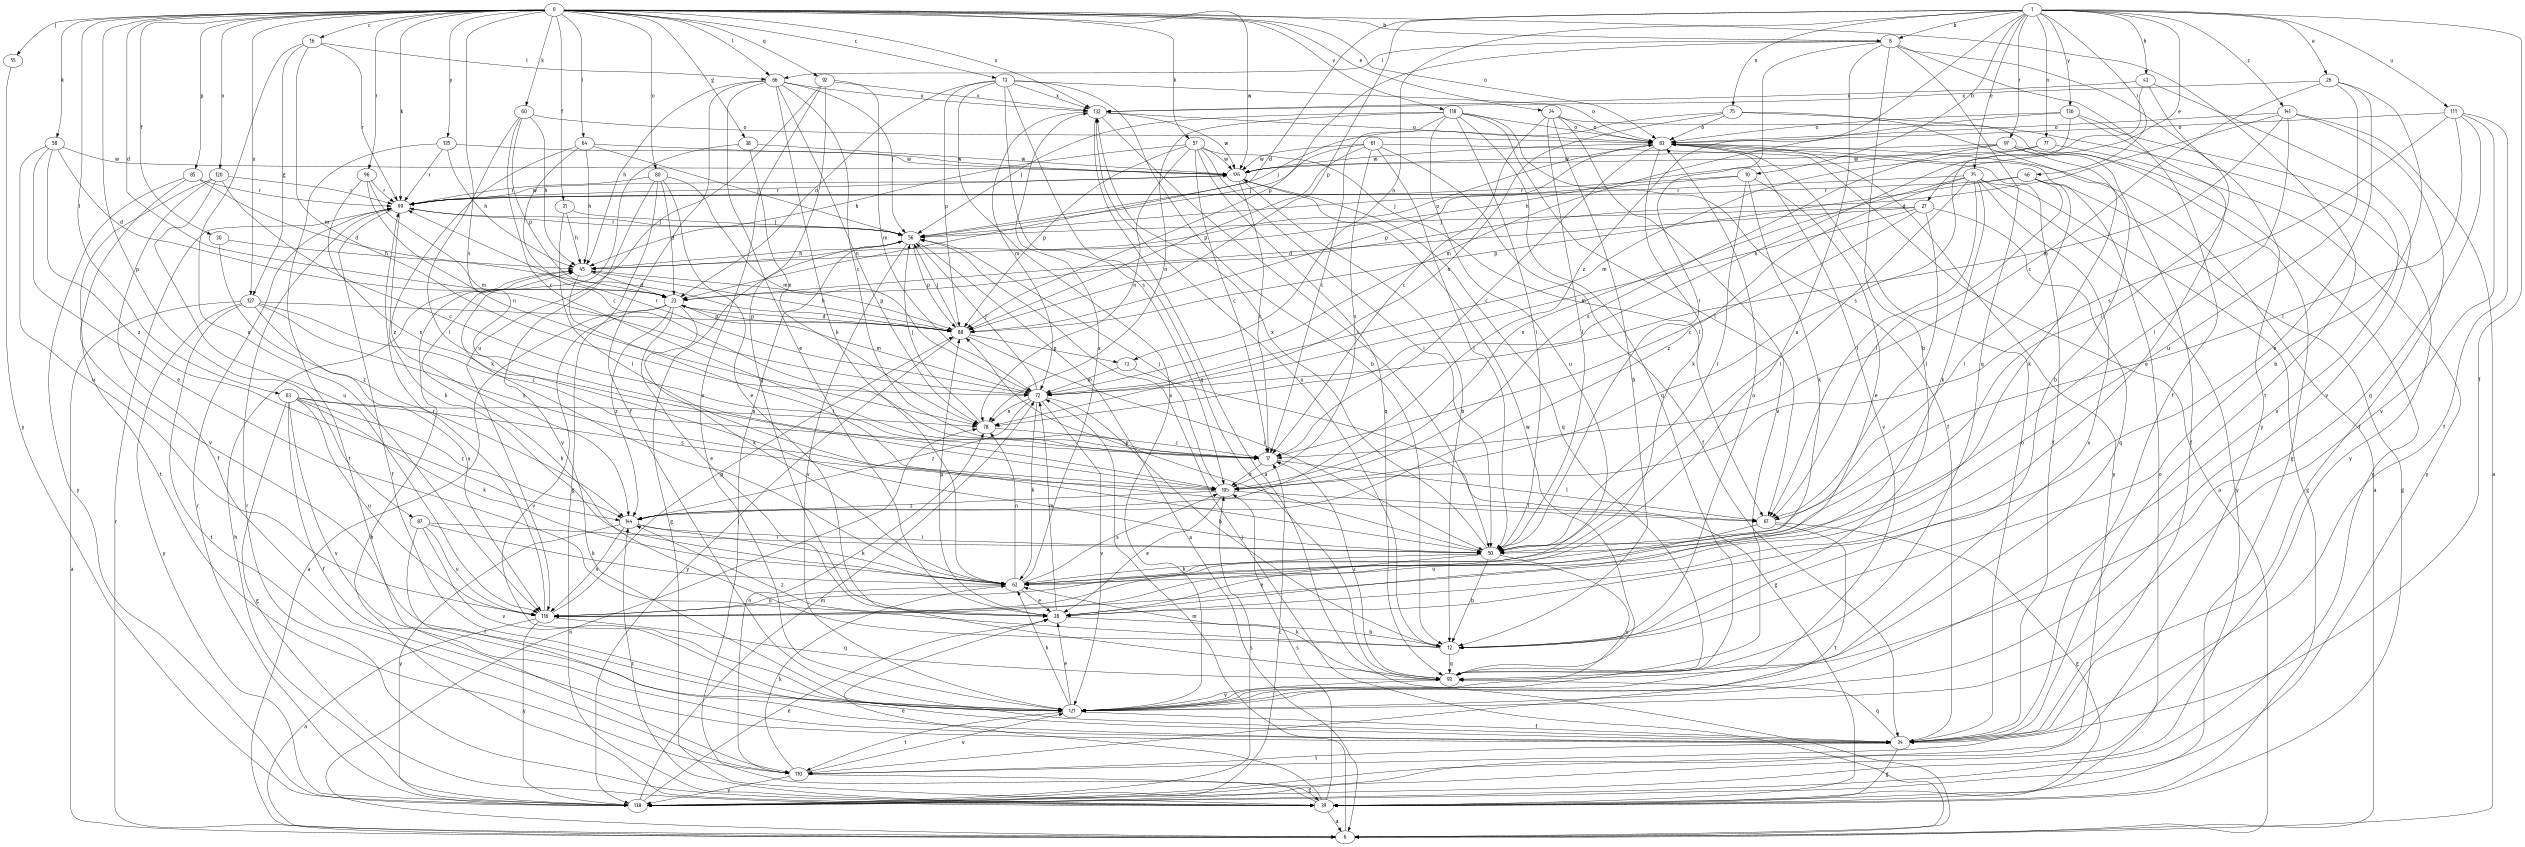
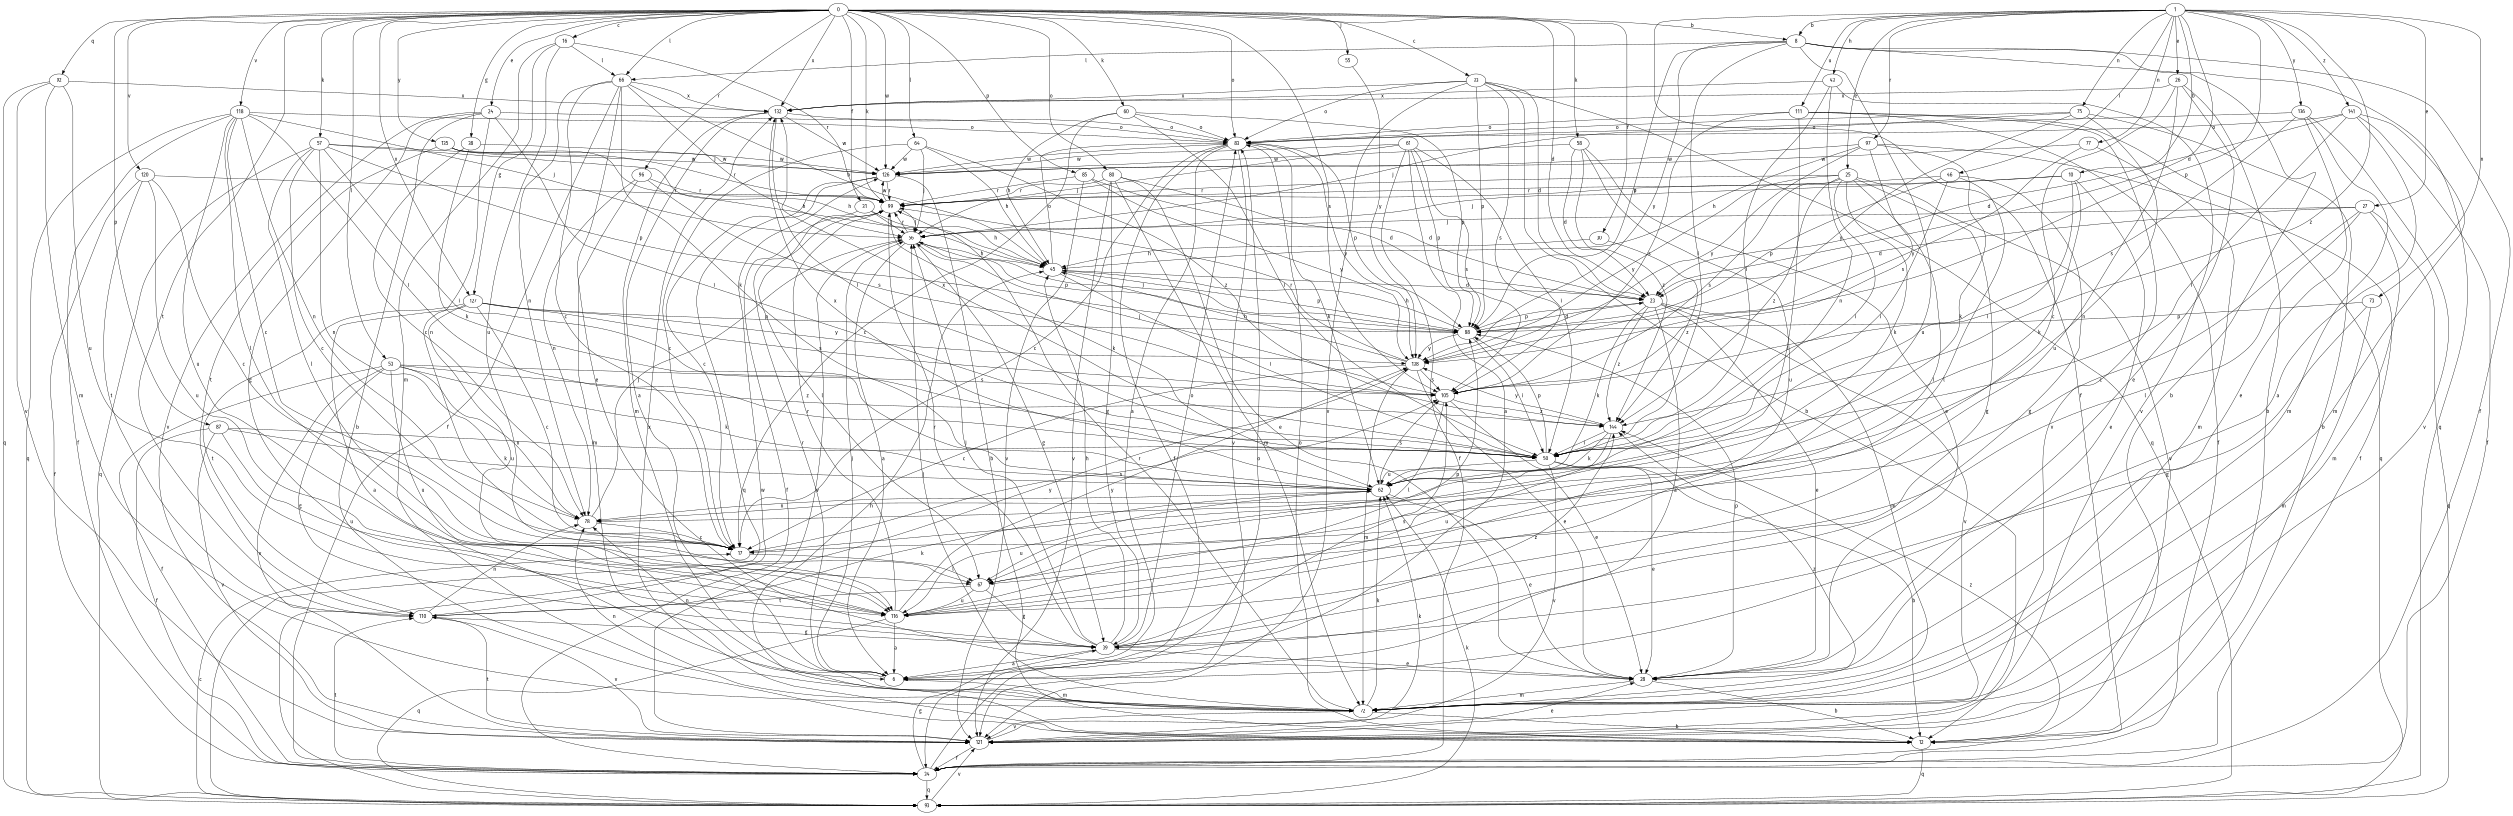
(1005, 80) -> (1476, 80)
(1038, 348) -> (1966, 323)
(289, 396) -> (391, 364)
(1184, 569) -> (1389, 475)
